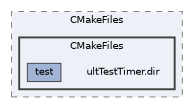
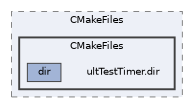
(44, 72) -> (44, 72)
